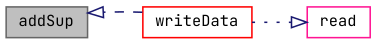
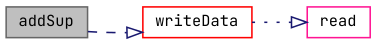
(123, 12) -> (107, 32)
